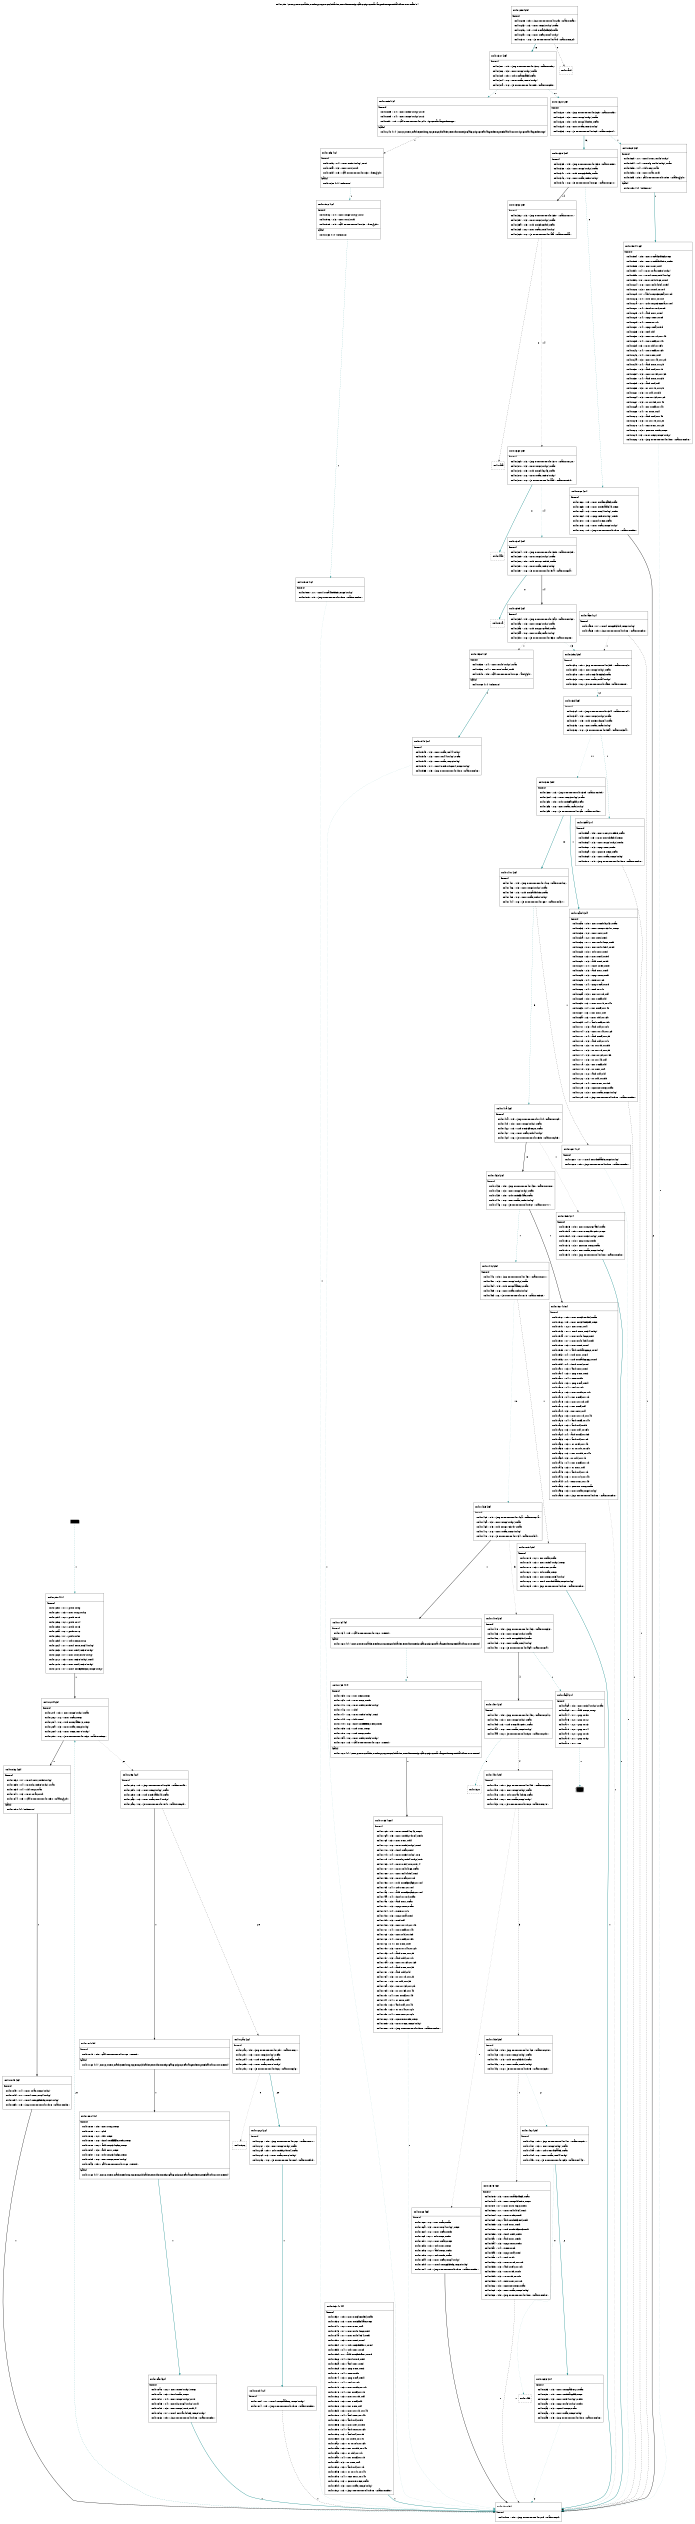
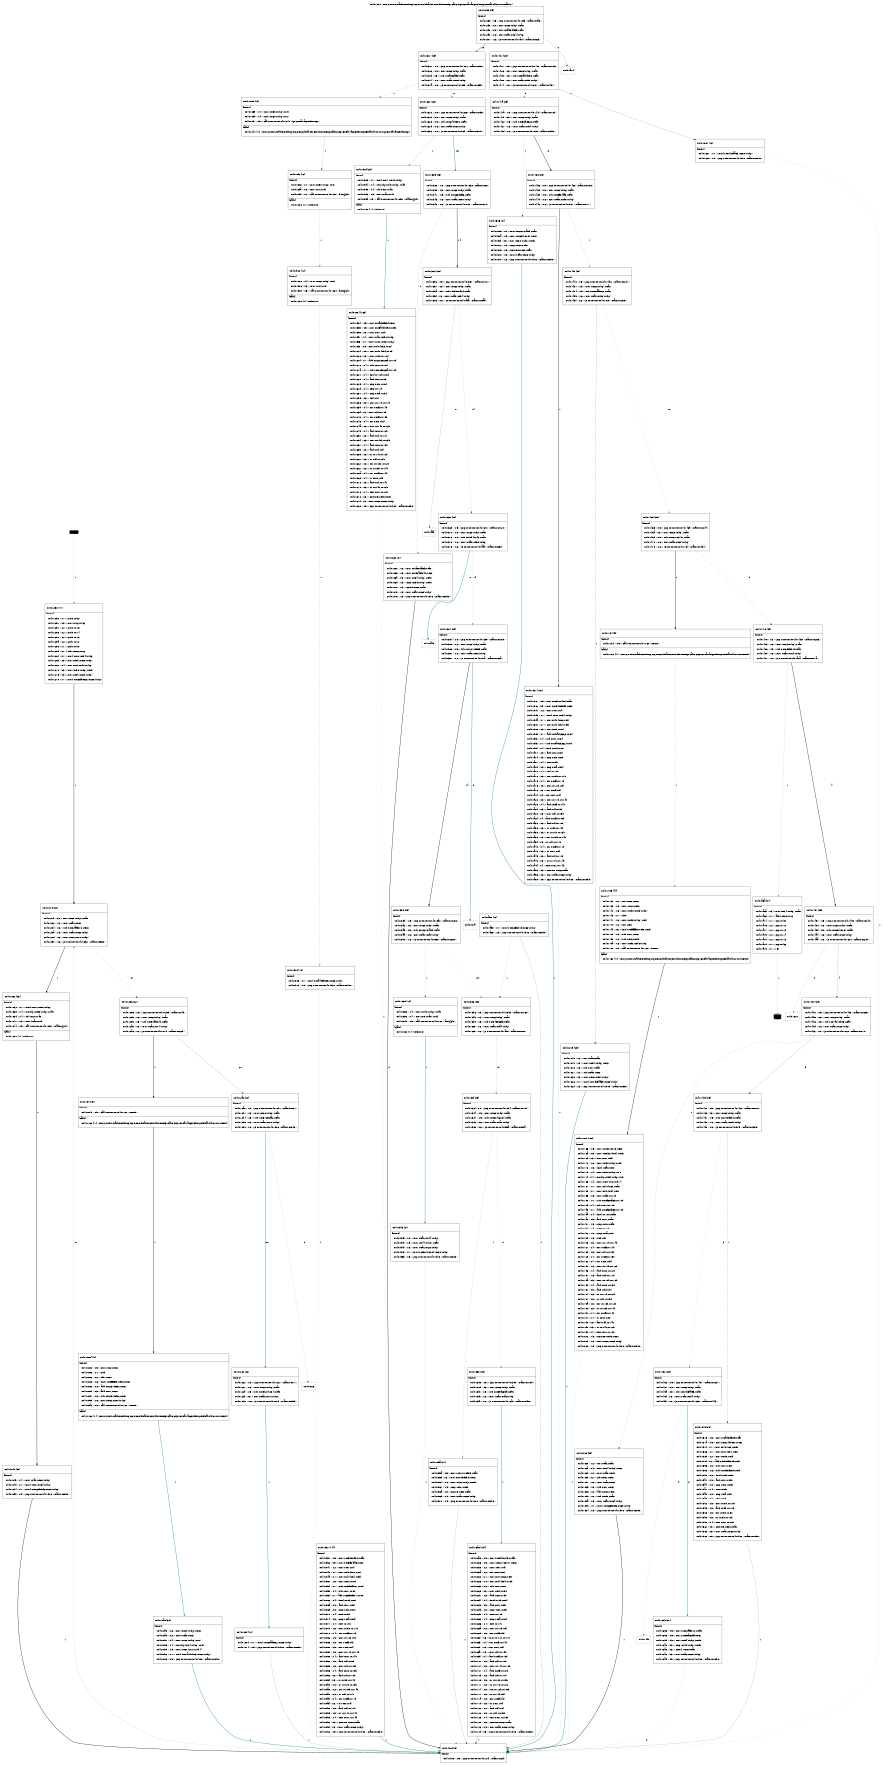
(553, 841) -> none
